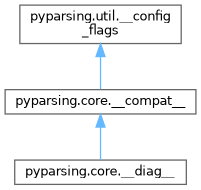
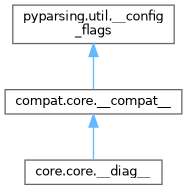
(101, 102) -> (93, 102)
(101, 172) -> (93, 172)
